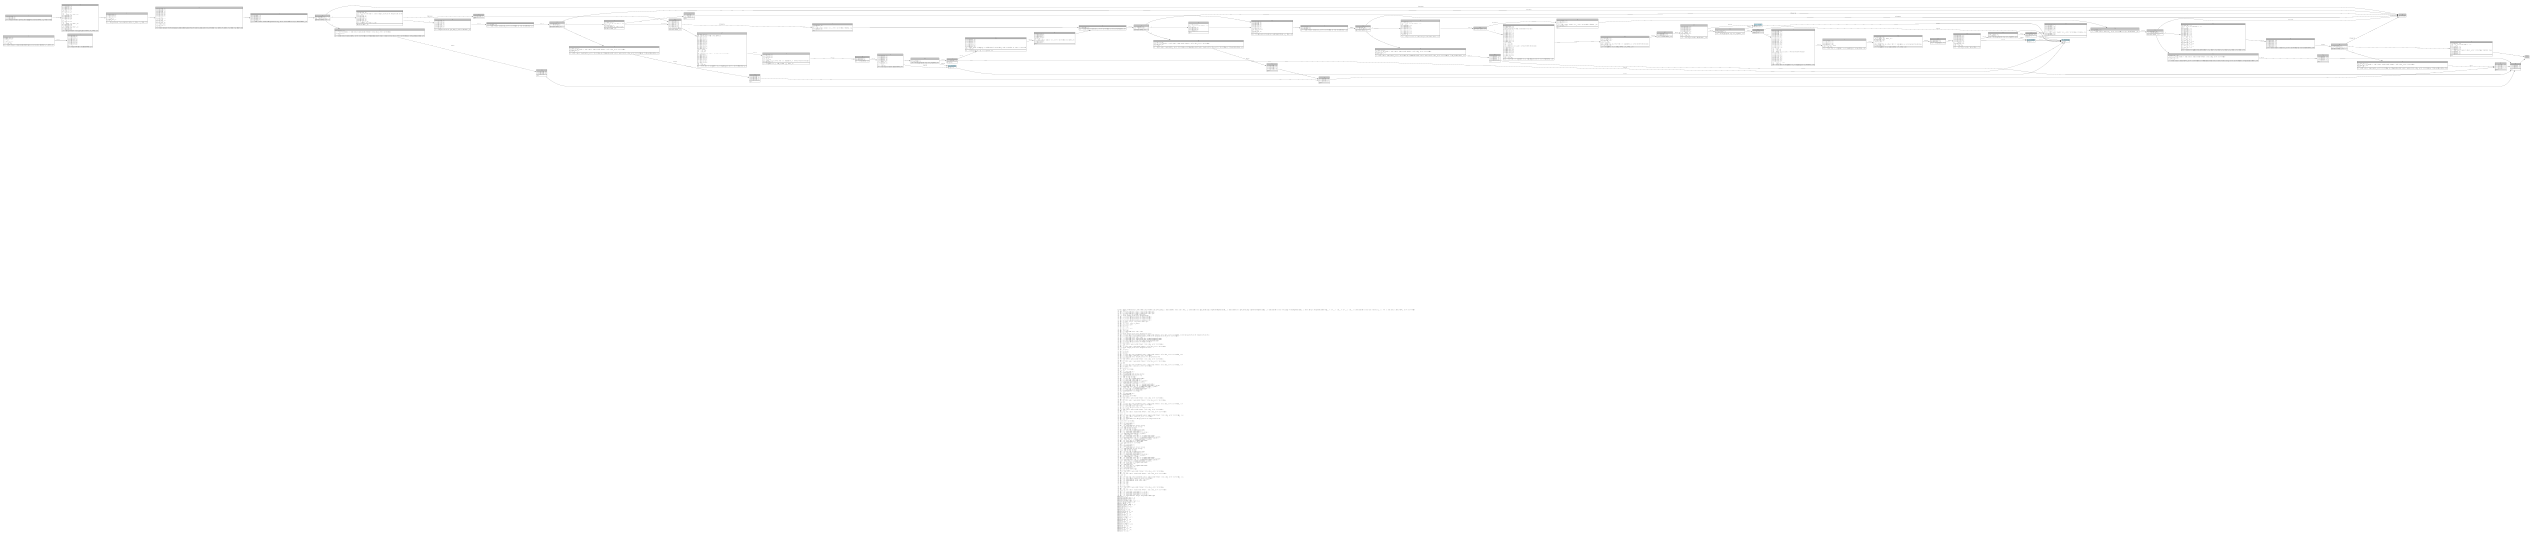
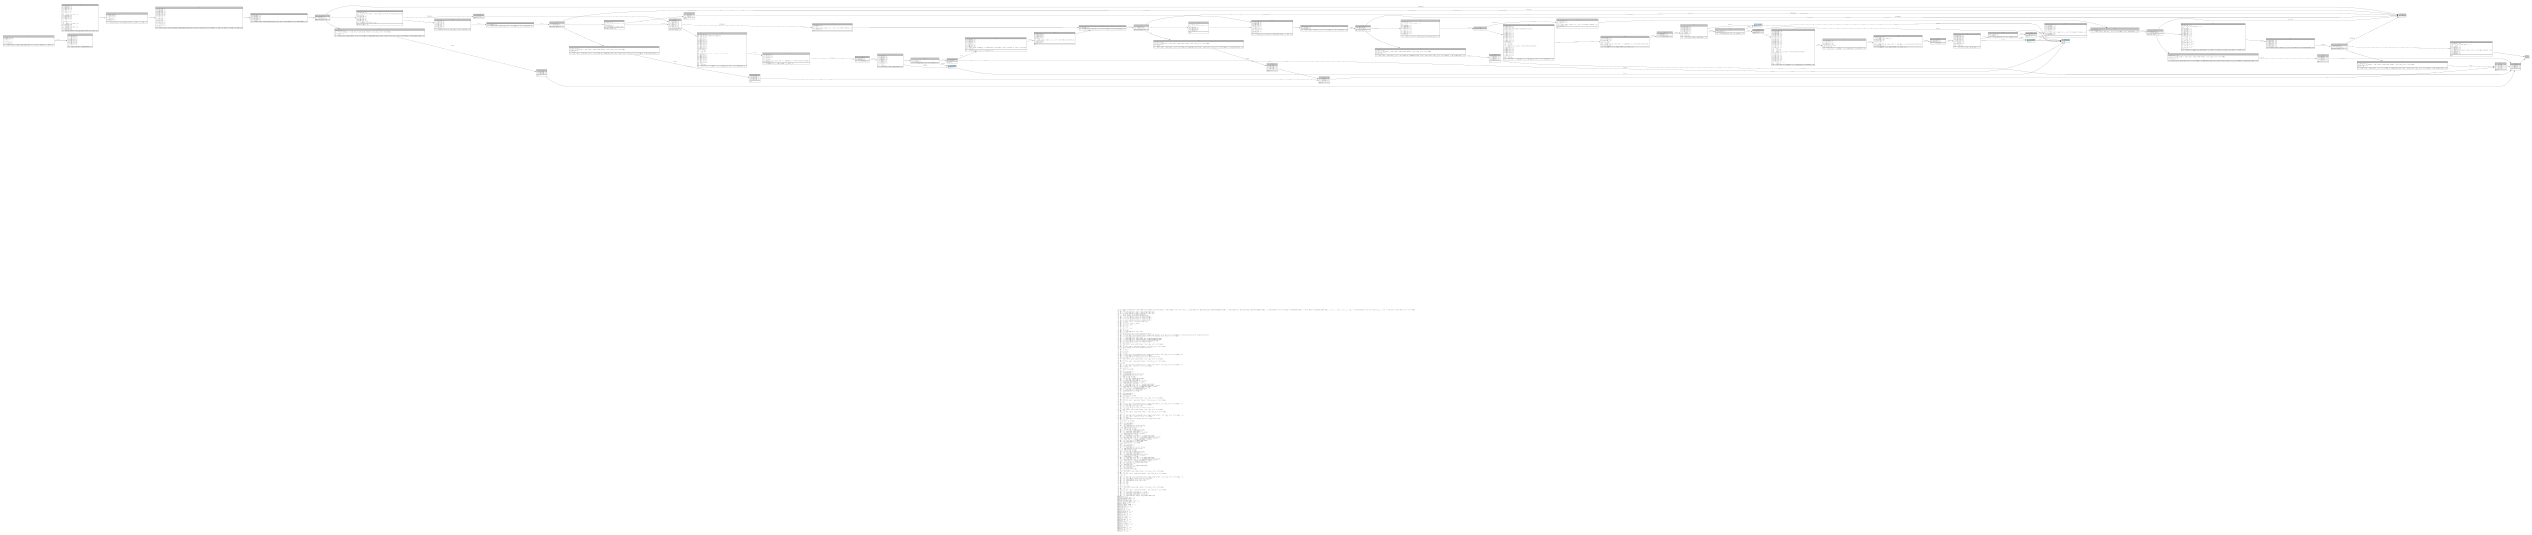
(29, 18) -> none
